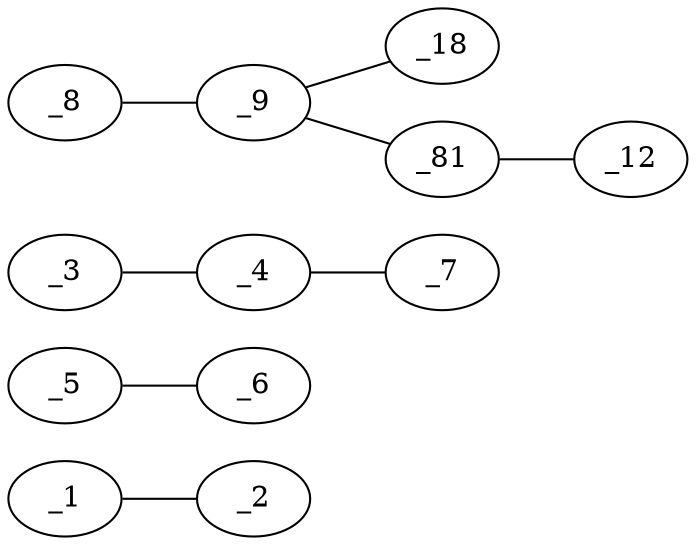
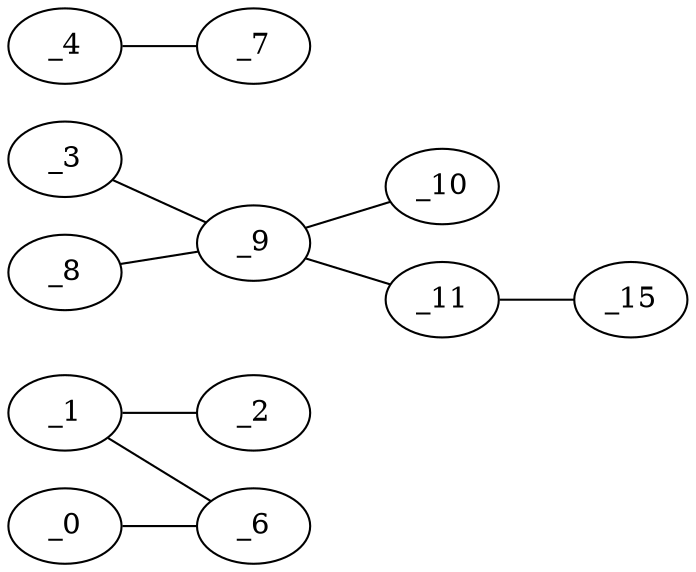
(442, 46) -> (442, 187)
(442, 159) -> (442, 300)
(631, 159) -> (631, 300)
(160, 272) -> (159, 201)
(65, 386) -> (65, 526)
none -> (159, 470)
